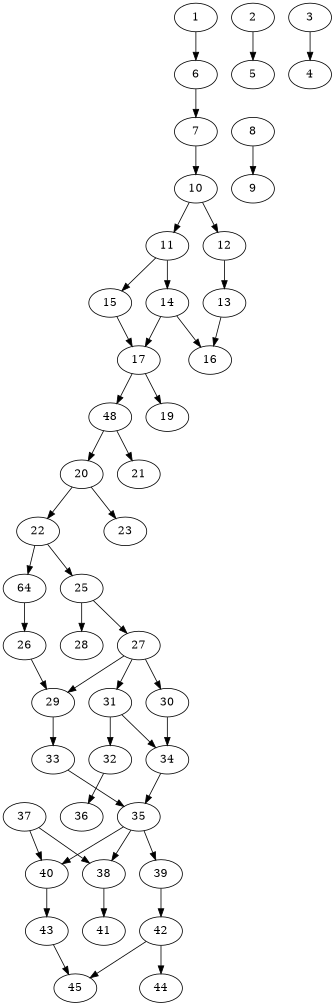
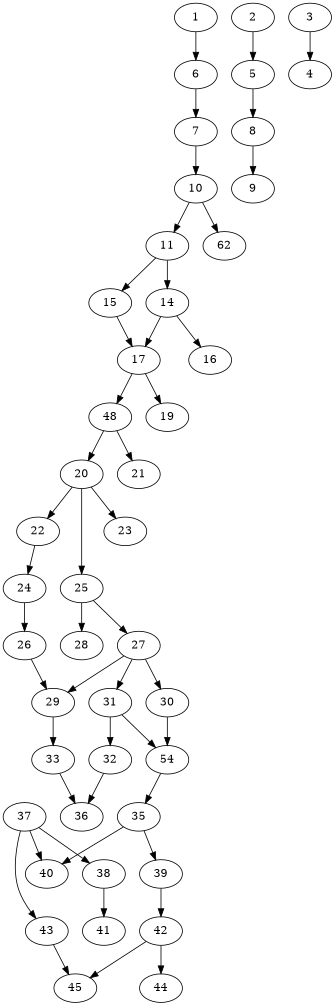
none -> (253, 99)
(224, 246) -> (224, 246)
(224, 303) -> none
(57, 557) -> (82, 527)
(25, 588) -> (25, 588)
(167, 760) -> (167, 760)
(91, 785) -> (66, 785)
(123, 842) -> none
(47, 899) -> (16, 873)
